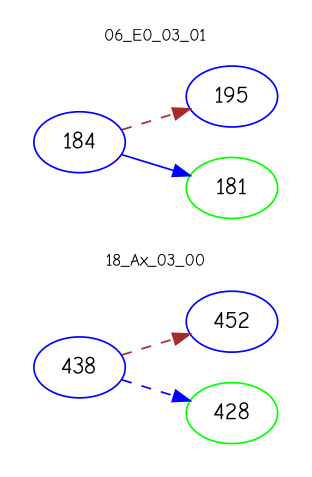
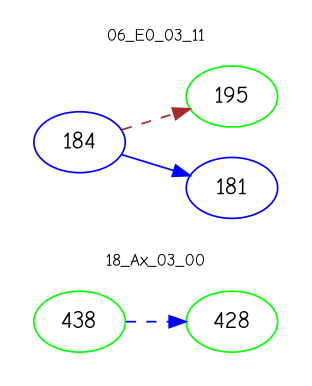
(156, 36) -> (156, 36)
(232, 97) -> (232, 97)
(232, 188) -> (232, 188)
(232, 322) -> none
(80, 367) -> (80, 322)
